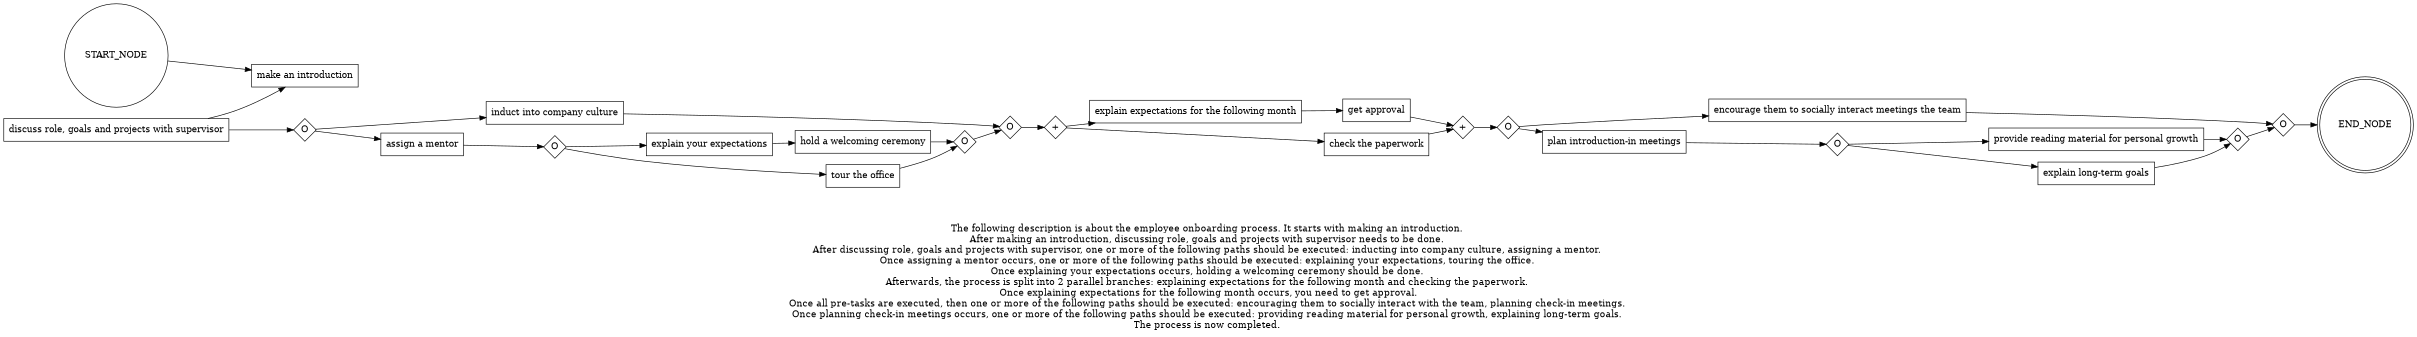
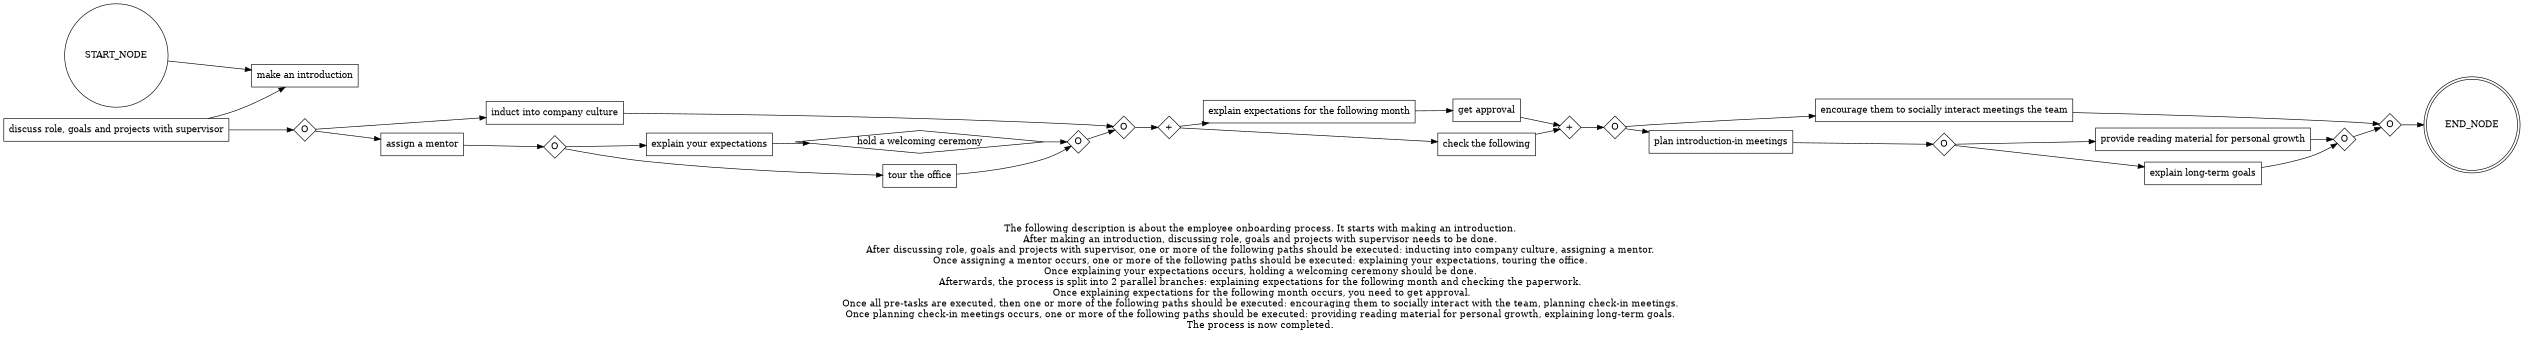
(863, 142) -> (920, 142)
(1377, 144) -> (1487, 144)
